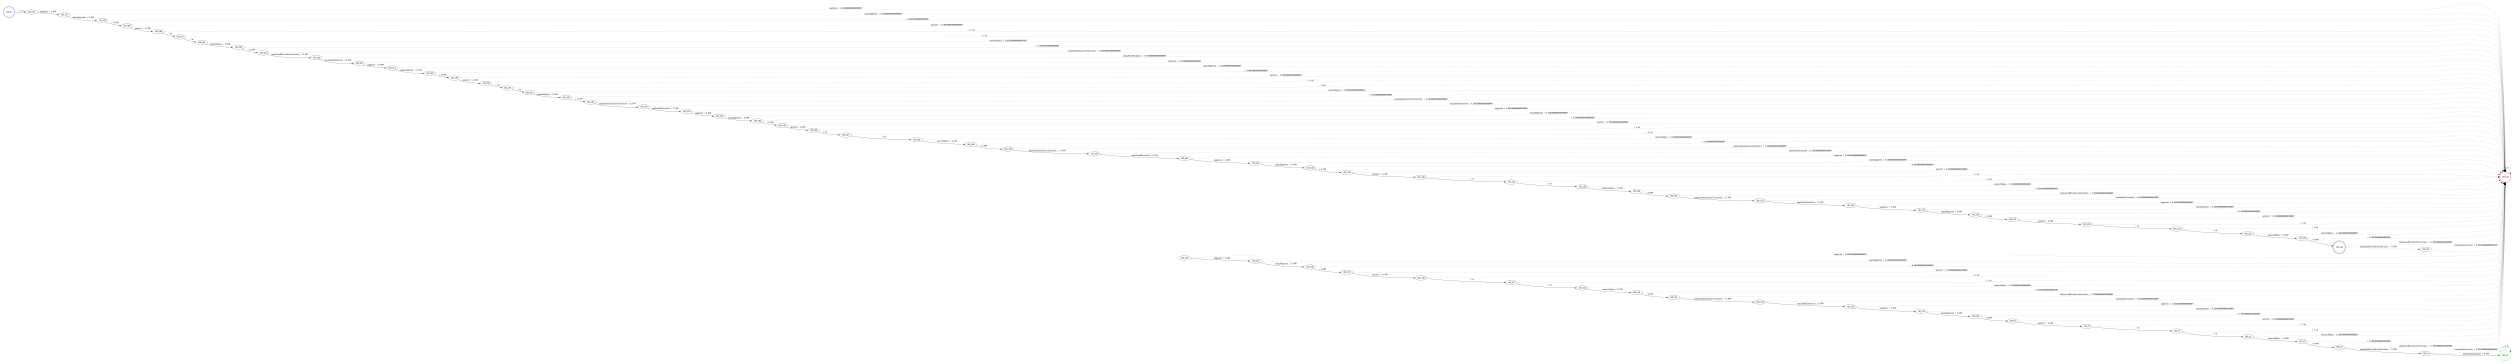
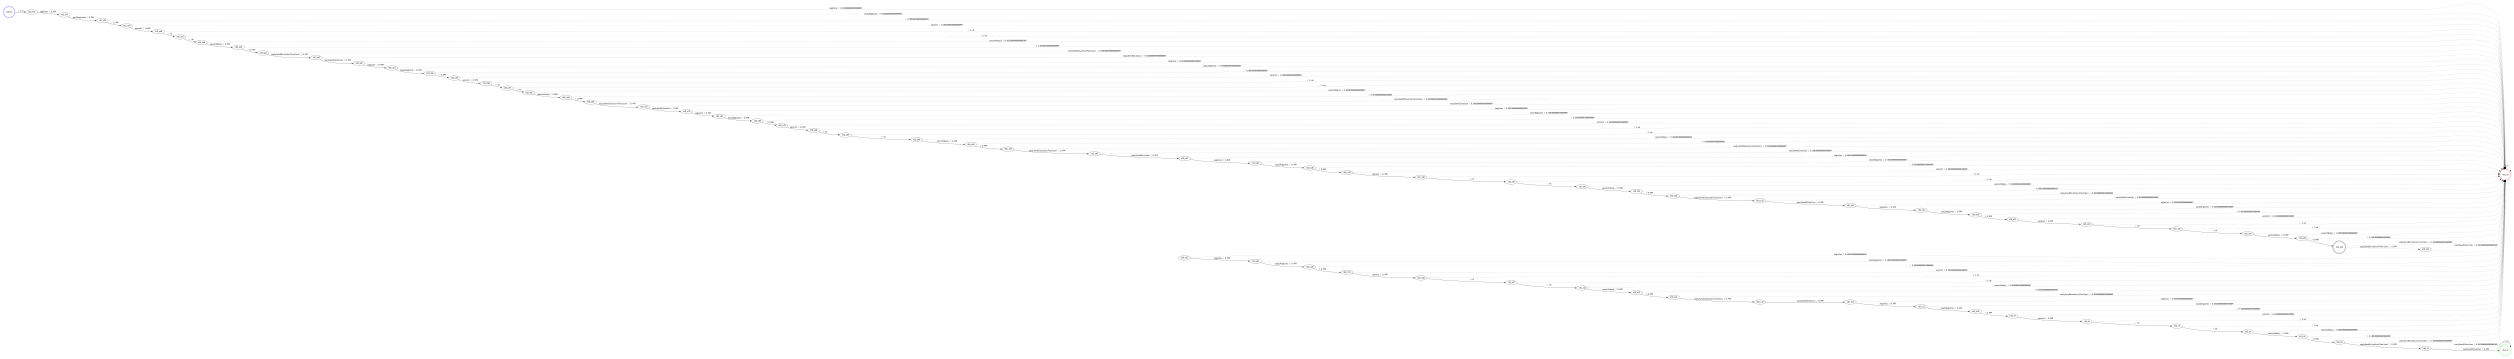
(2188, 300) -> none
